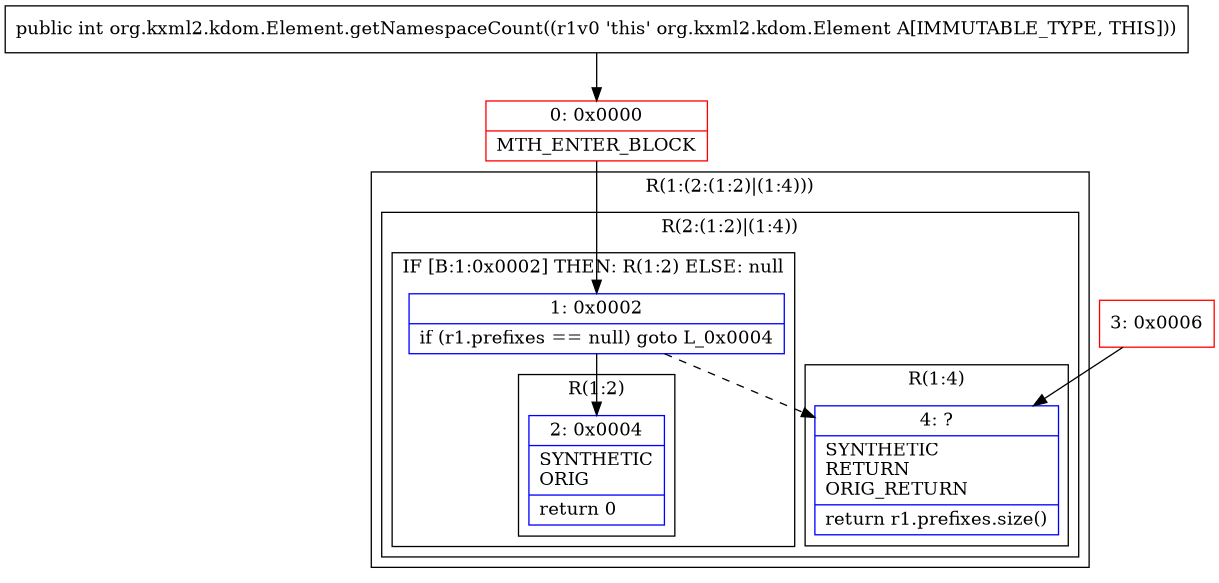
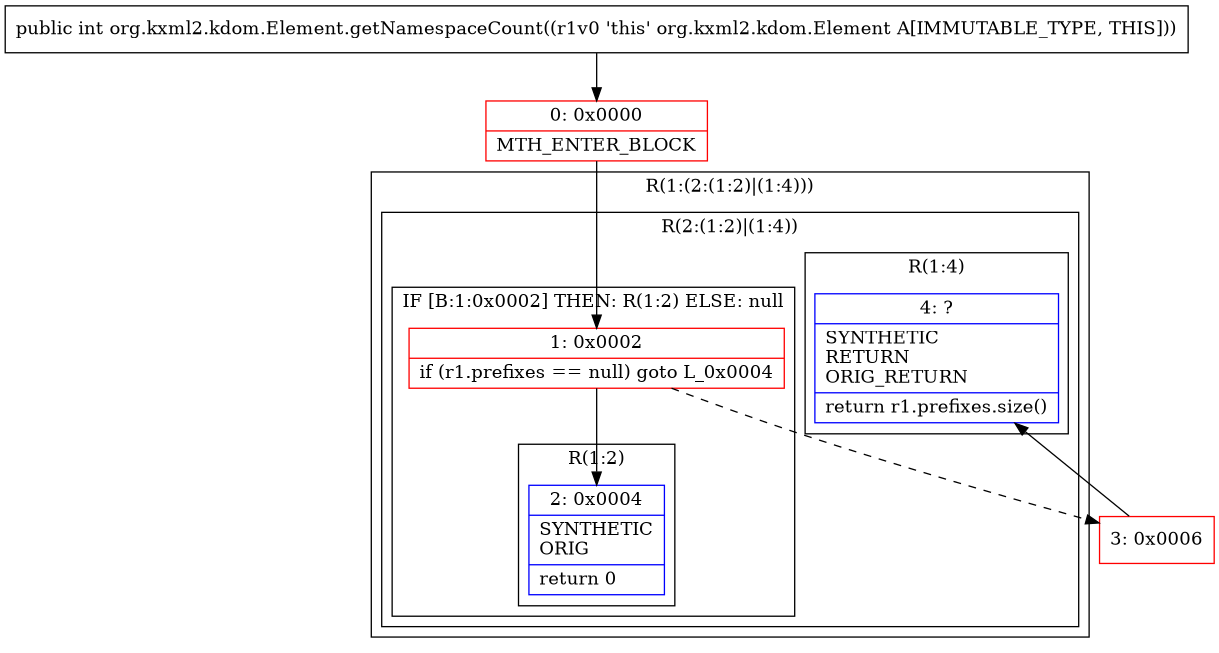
(597, 324) -> (597, 358)
(733, 383) -> (877, 458)
